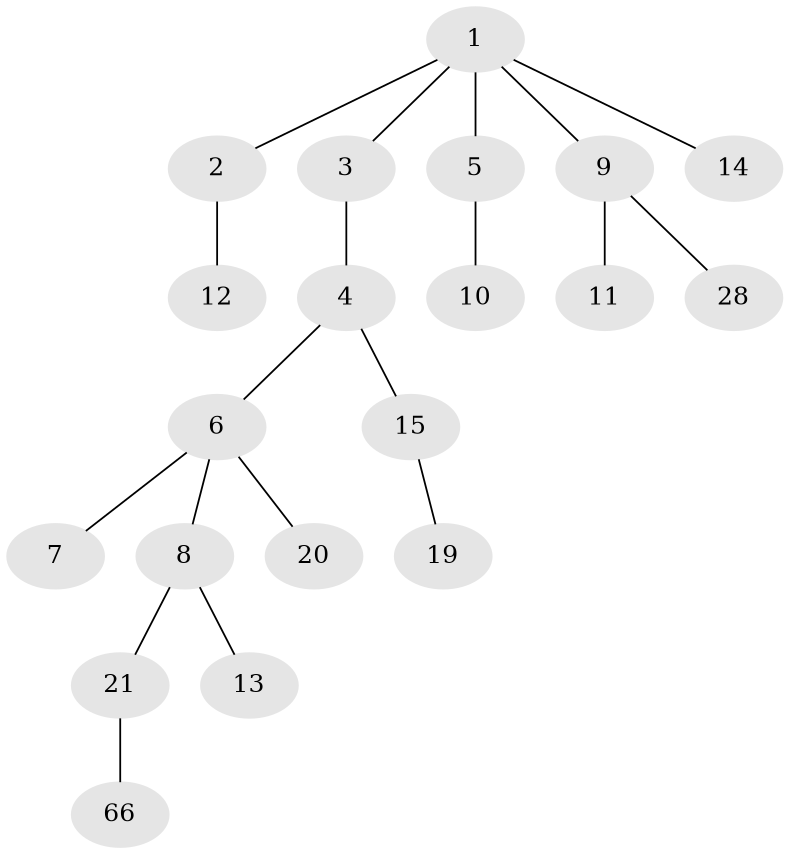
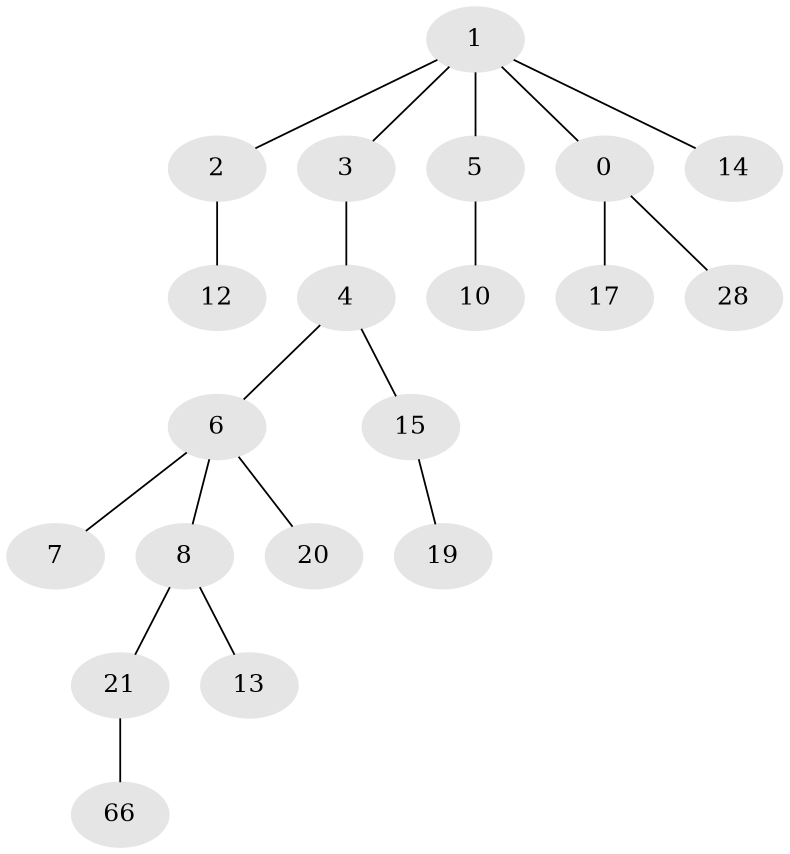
(605, 169) -> (605, 169)
(605, 298) -> (605, 298)
